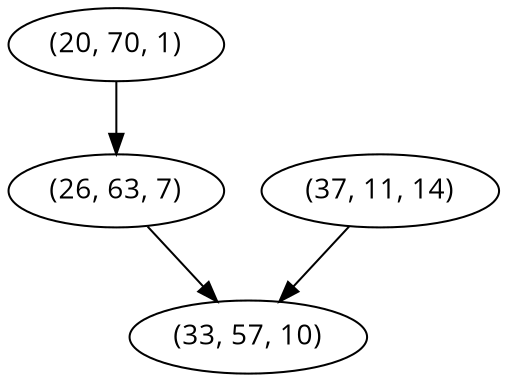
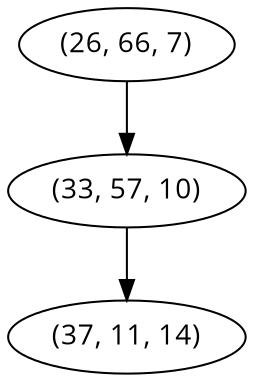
(116, 45) -> none
(116, 191) -> (127, 45)
(321, 257) -> (127, 254)
